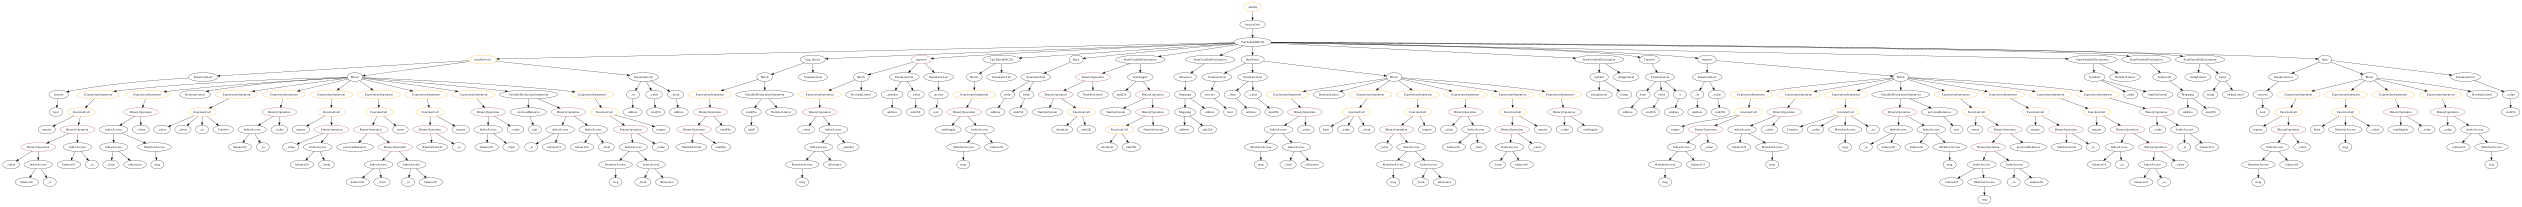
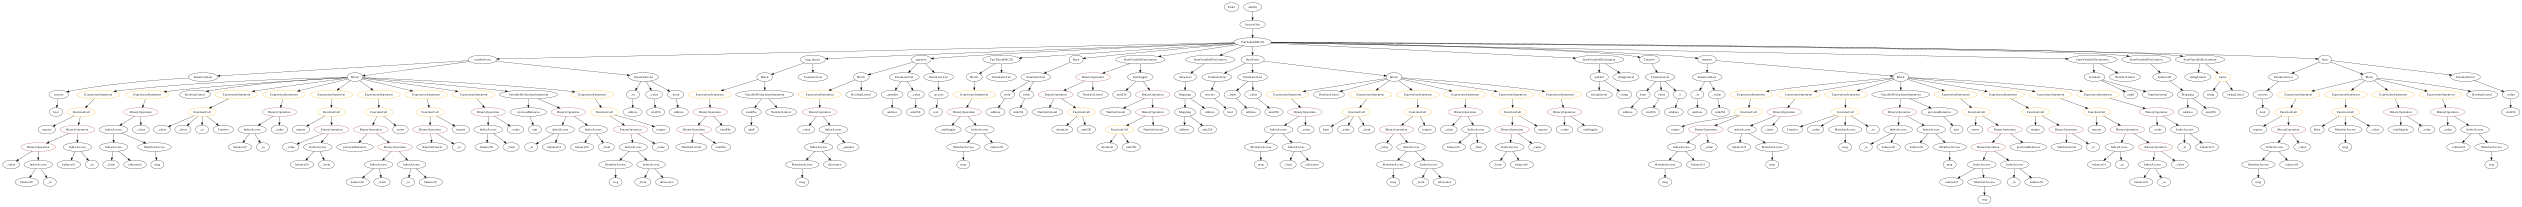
none -> (1232, 7)
(1253, 7) -> (1253, 7)
(482, 60) -> (482, 60)
(921, 60) -> (921, 60)
(2223, 77) -> (2223, 77)
